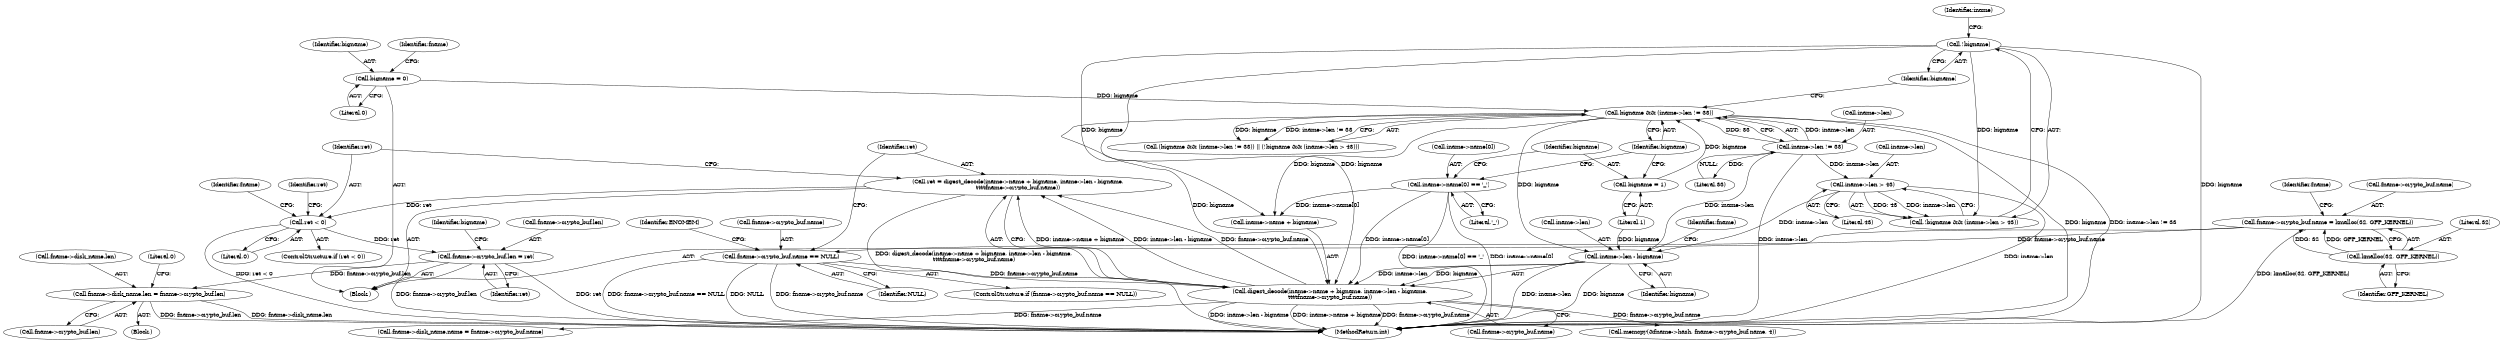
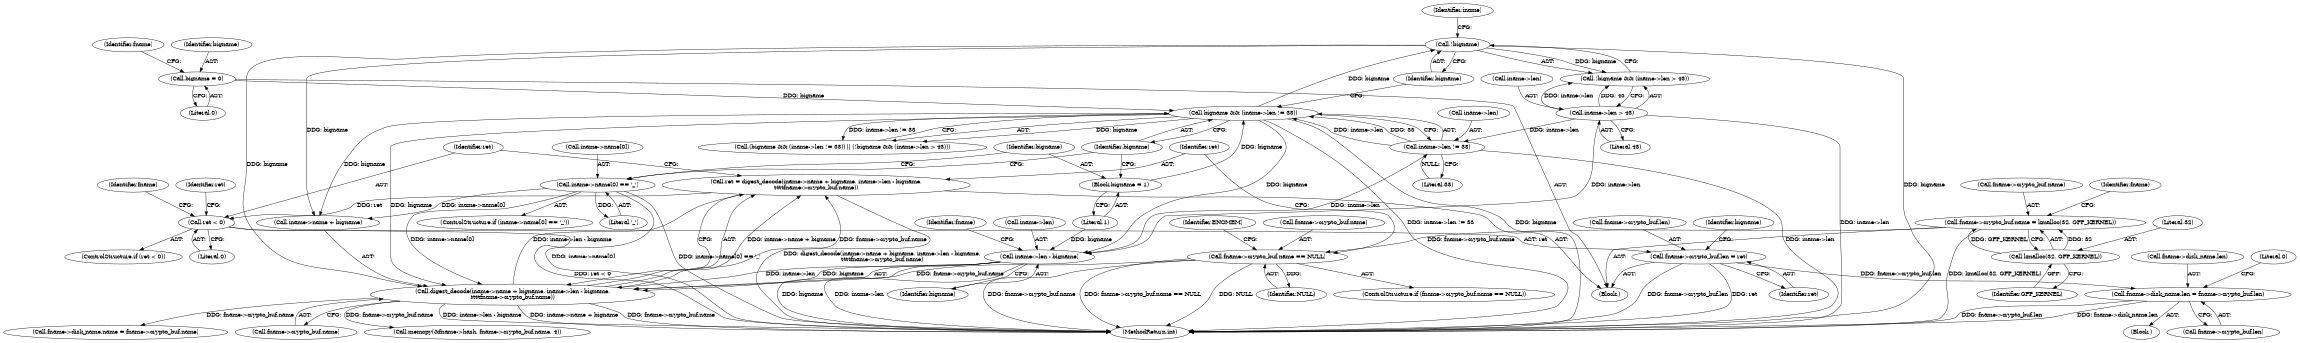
none -> (1343, 74)
(1737, 164) -> (1452, 164)
(1829, 167) -> (1522, 130)
(1640, 185) -> (1120, 185)
(1489, 206) -> (606, 206)
none -> (505, 223)
(387, 240) -> (1536, 240)
(871, 274) -> (1295, 274)
(2387, 274) -> (2055, 274)
